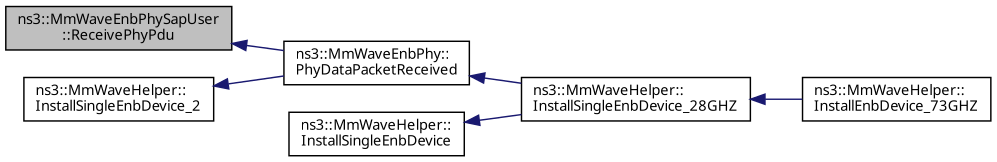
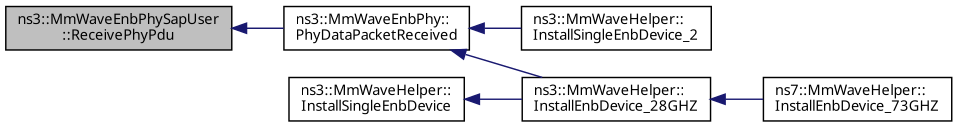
(256, 80) -> (503, 28)
(636, 99) -> (616, 99)
(897, 99) -> (858, 99)
